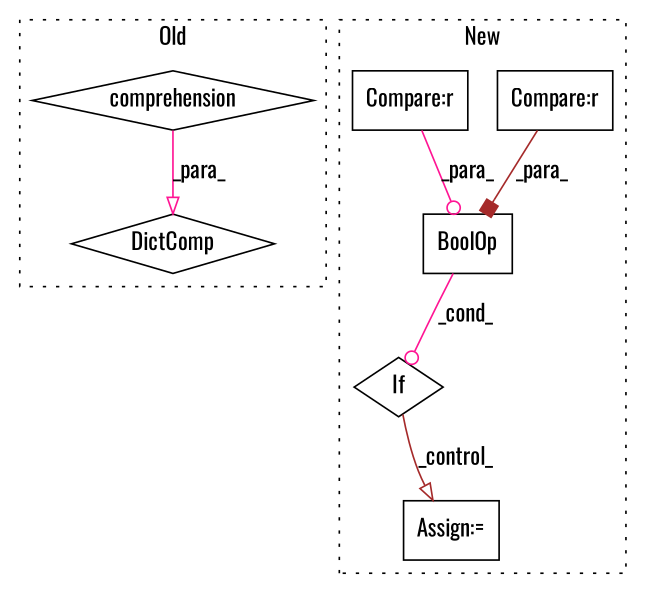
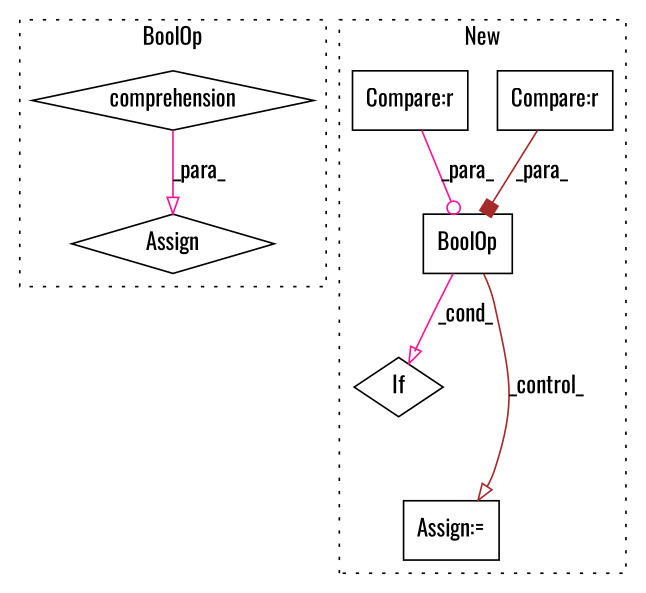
(173, 39) -> (173, 39)
(173, 244) -> (173, 244)
(434, 312) -> (434, 312)
(412, 451) -> (508, 380)
